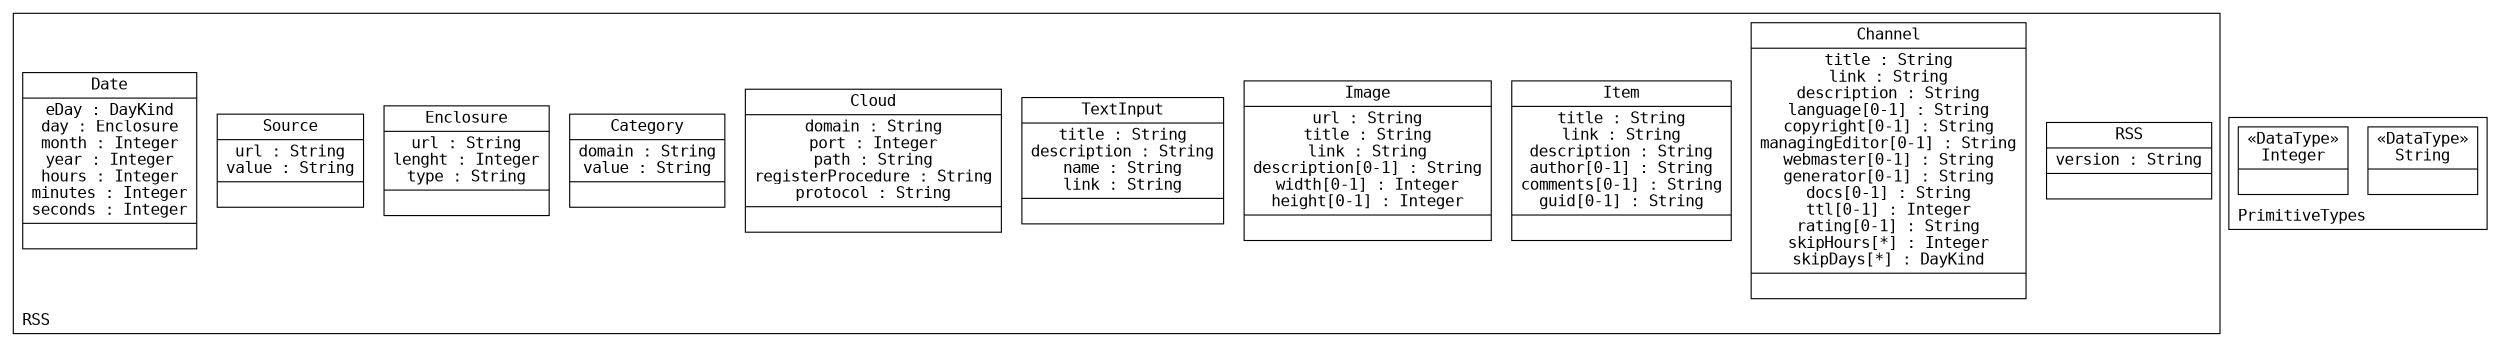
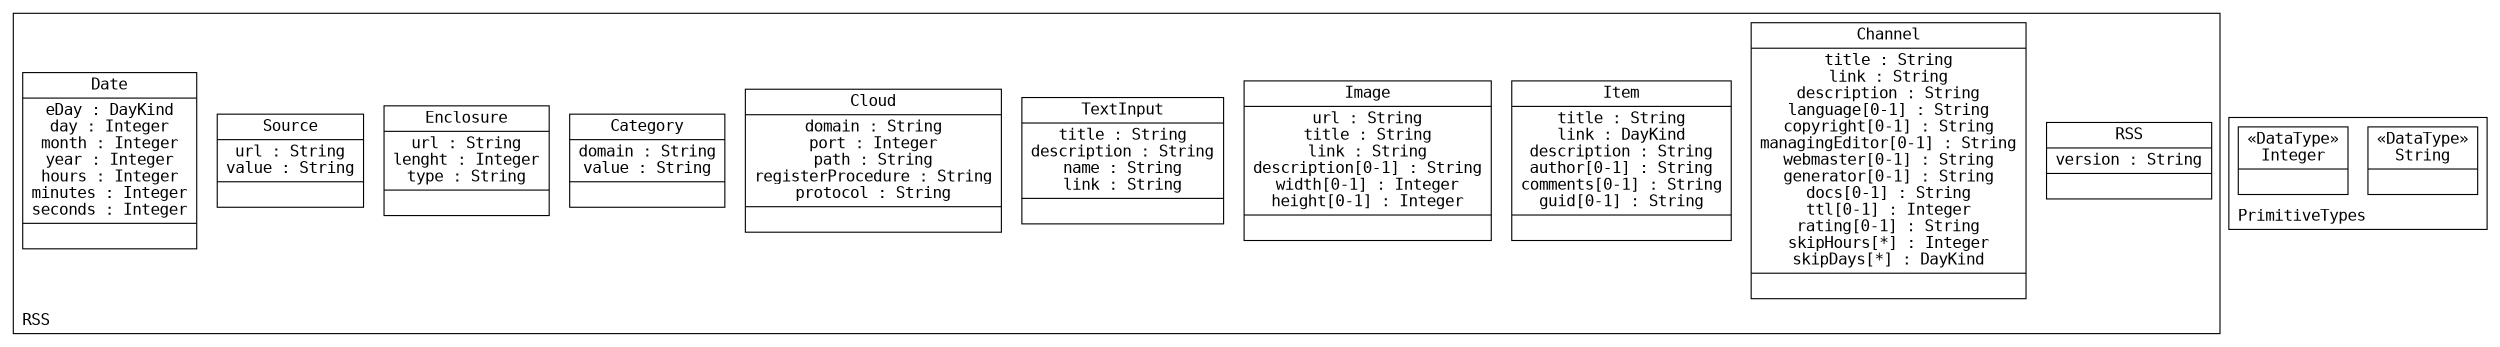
(110, 127) -> (110, 127)
(1621, 135) -> (1621, 135)
